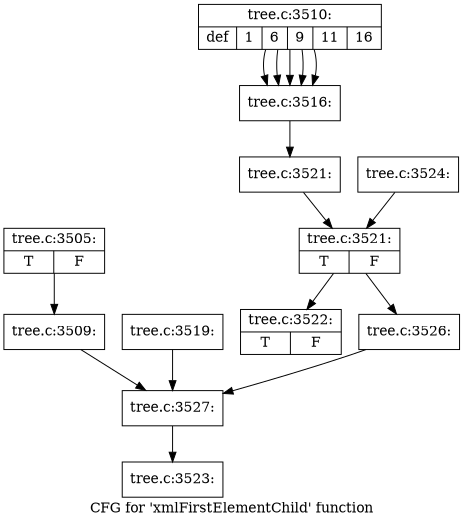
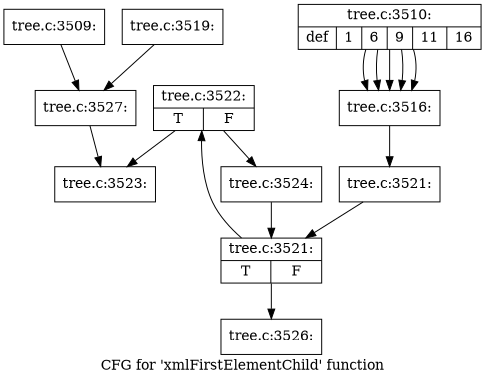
none -> (237, 145)
none -> (155, 146)
(54, 251) -> none
(299, 371) -> none
